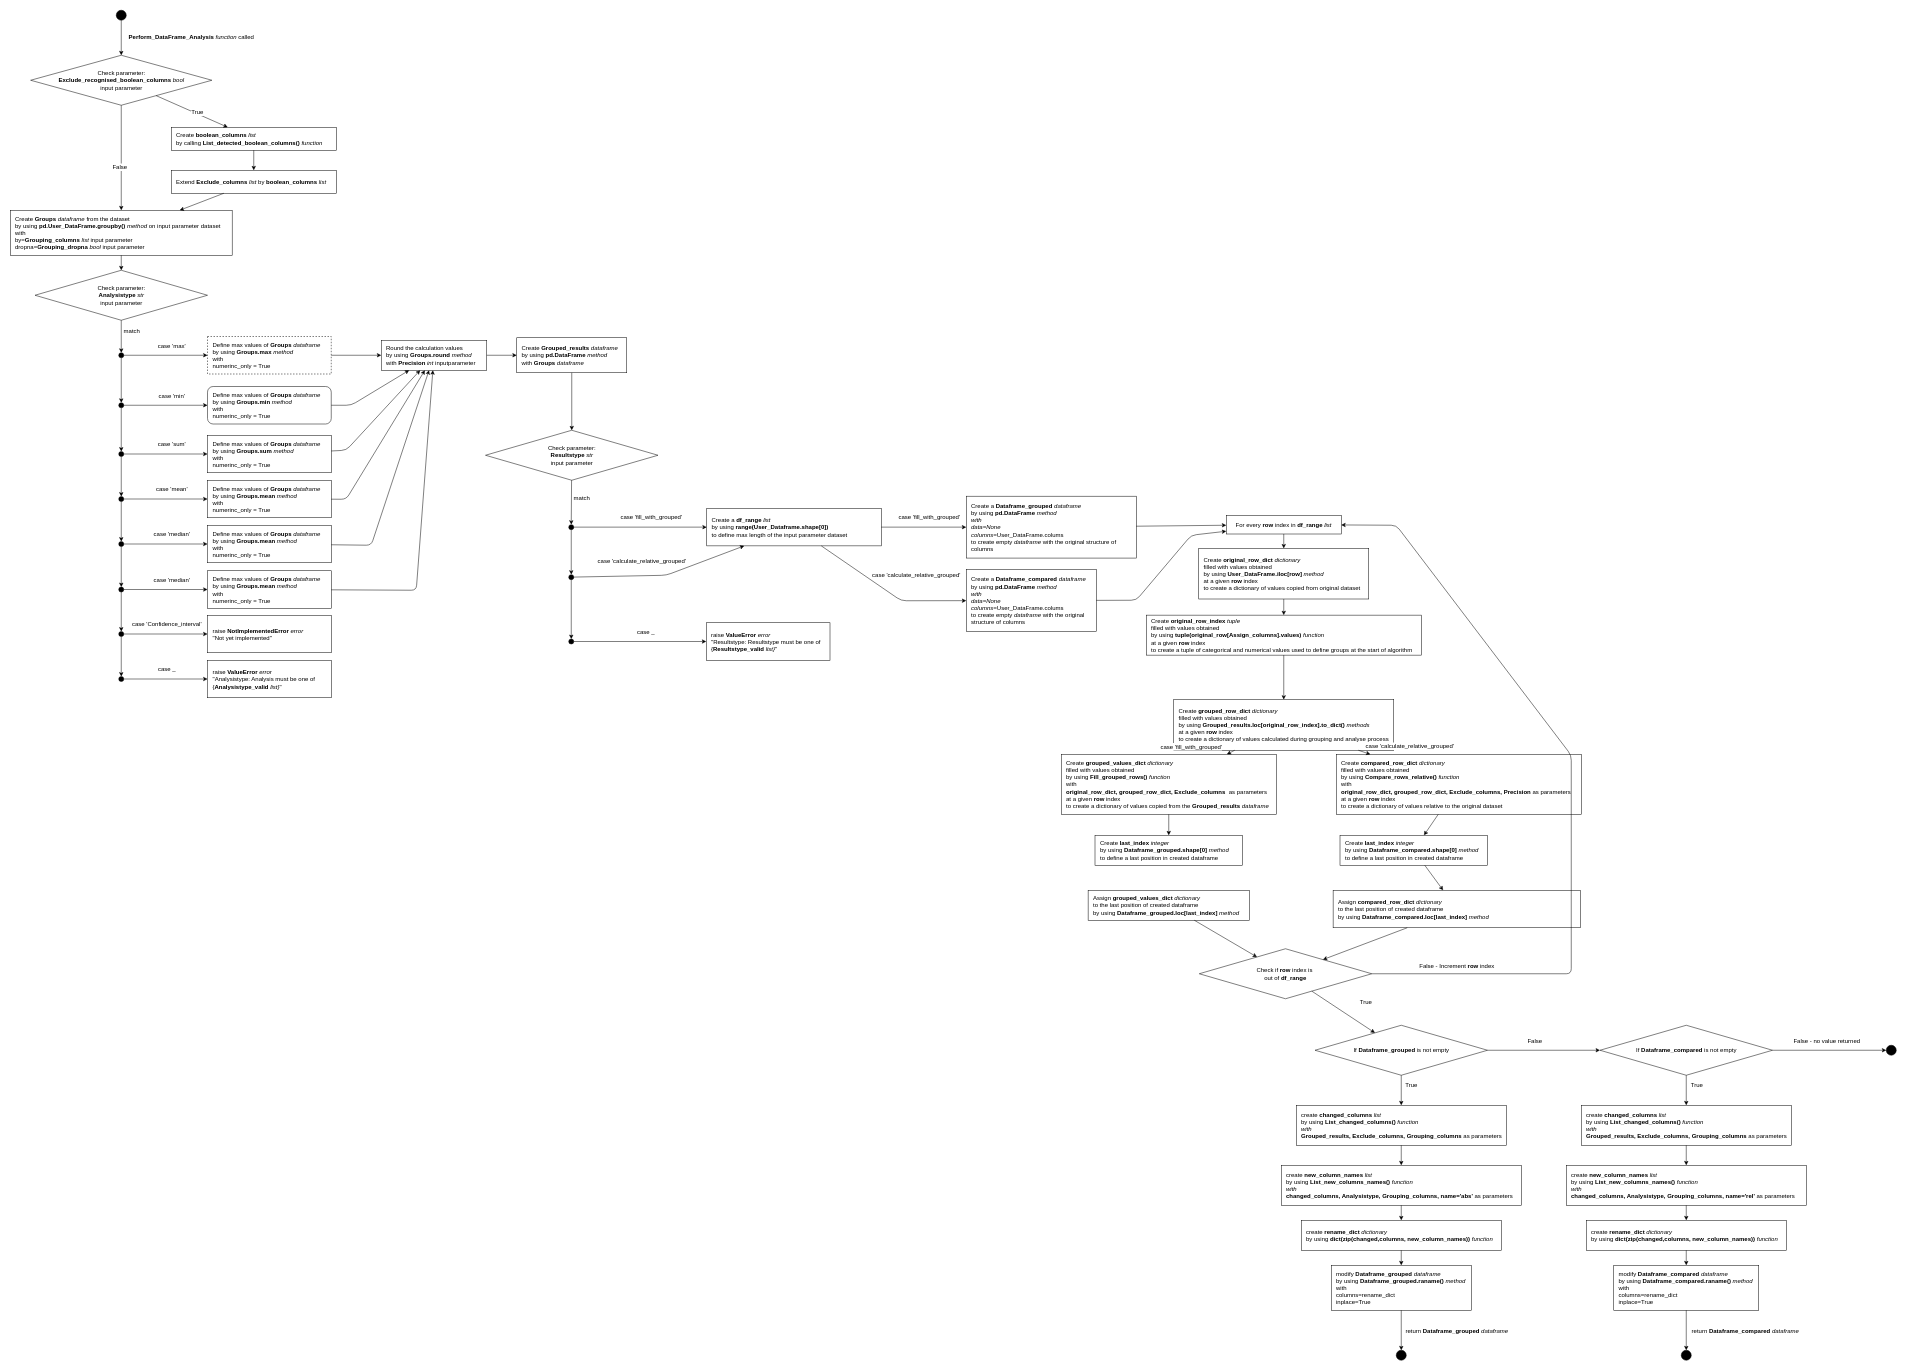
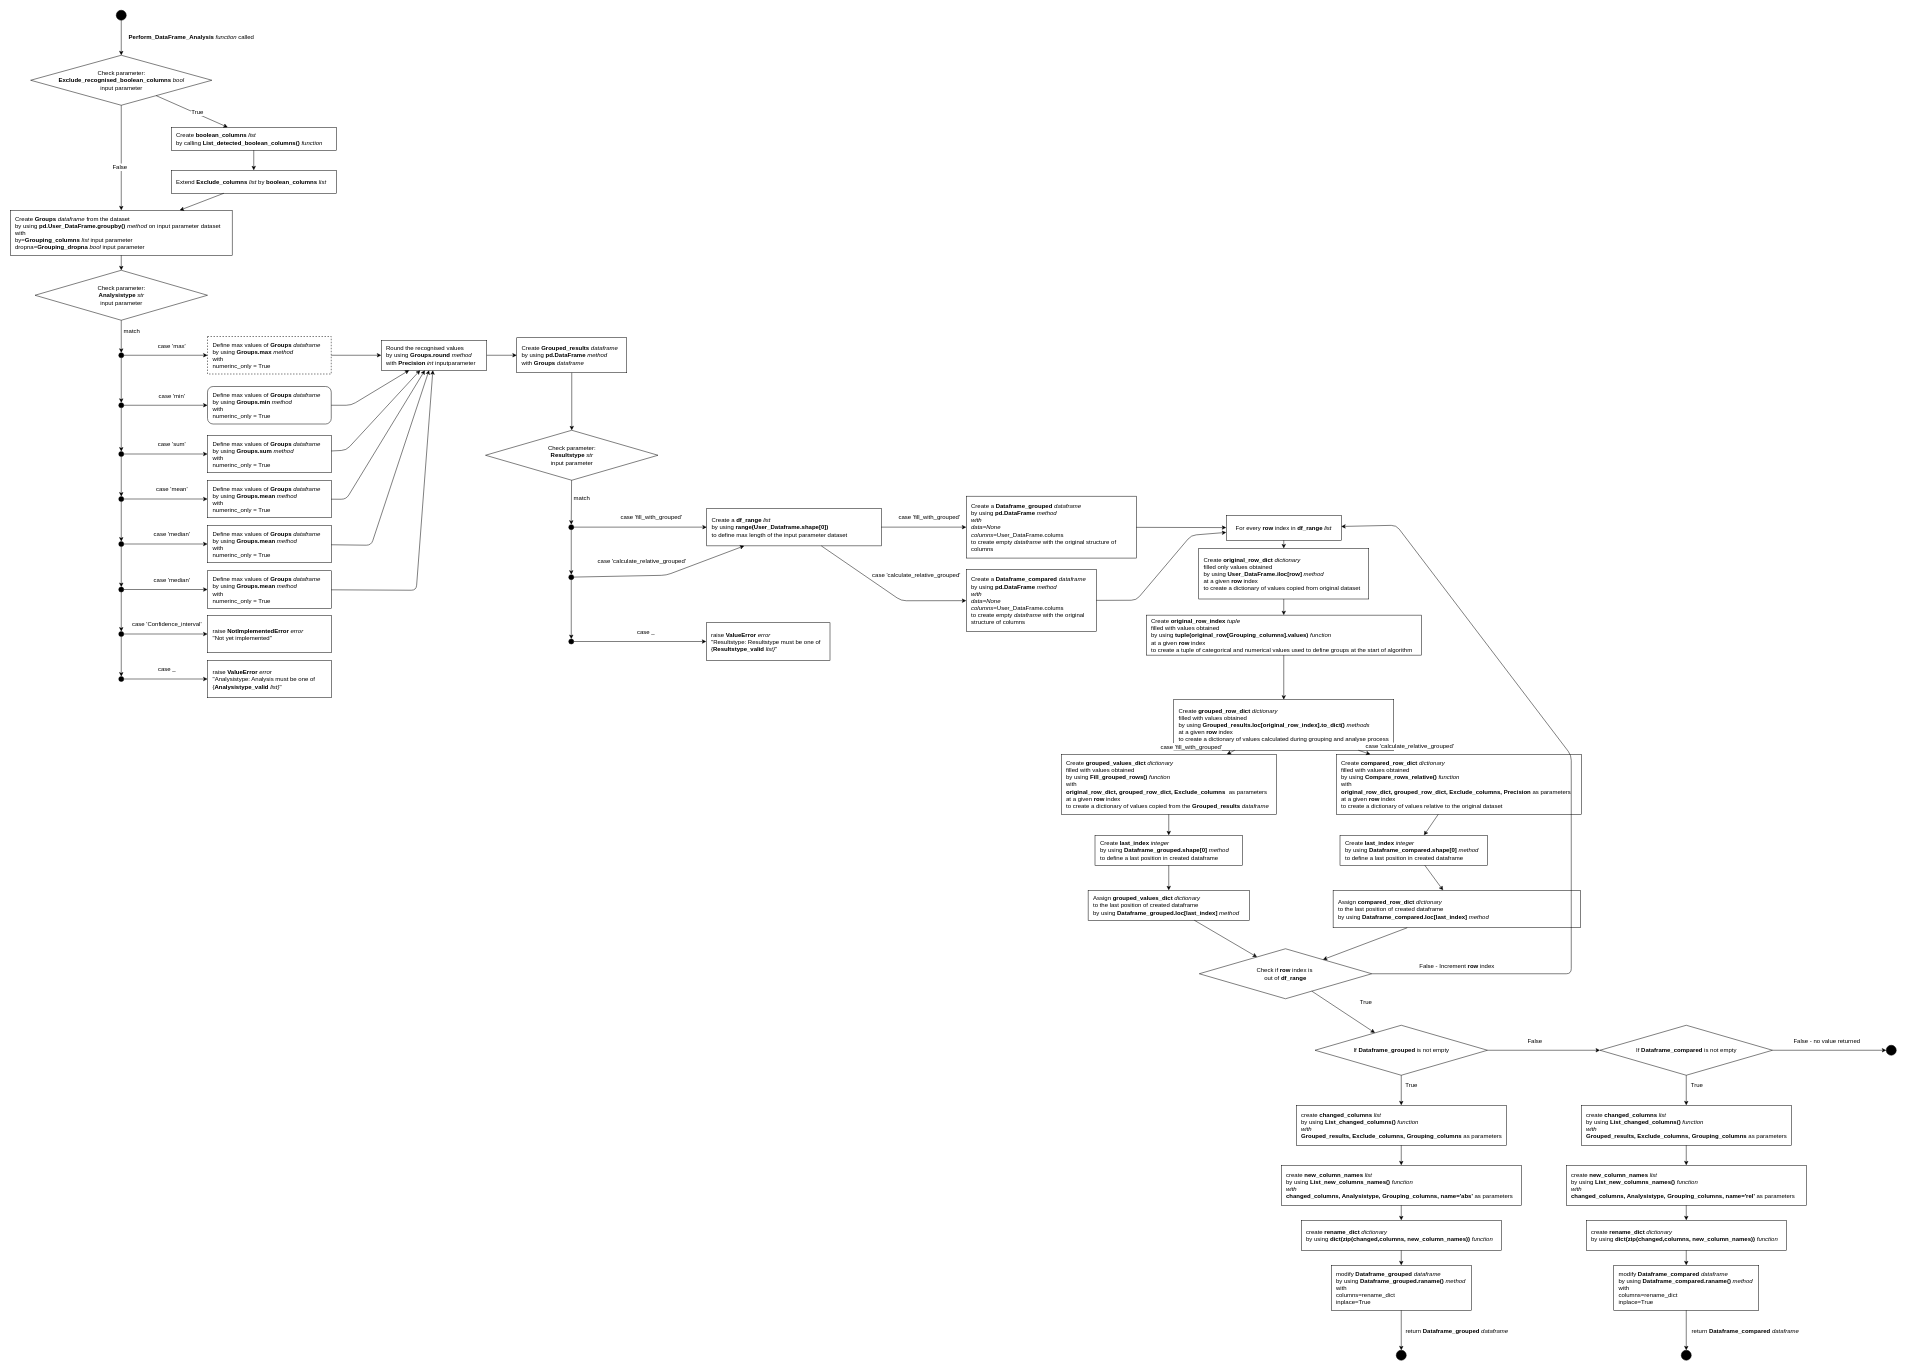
(435, 355) -> (435, 355)
(1284, 525) -> (1284, 528)
(1284, 574) -> (1284, 574)
(1284, 635) -> (1284, 635)
none -> (1169, 885)
